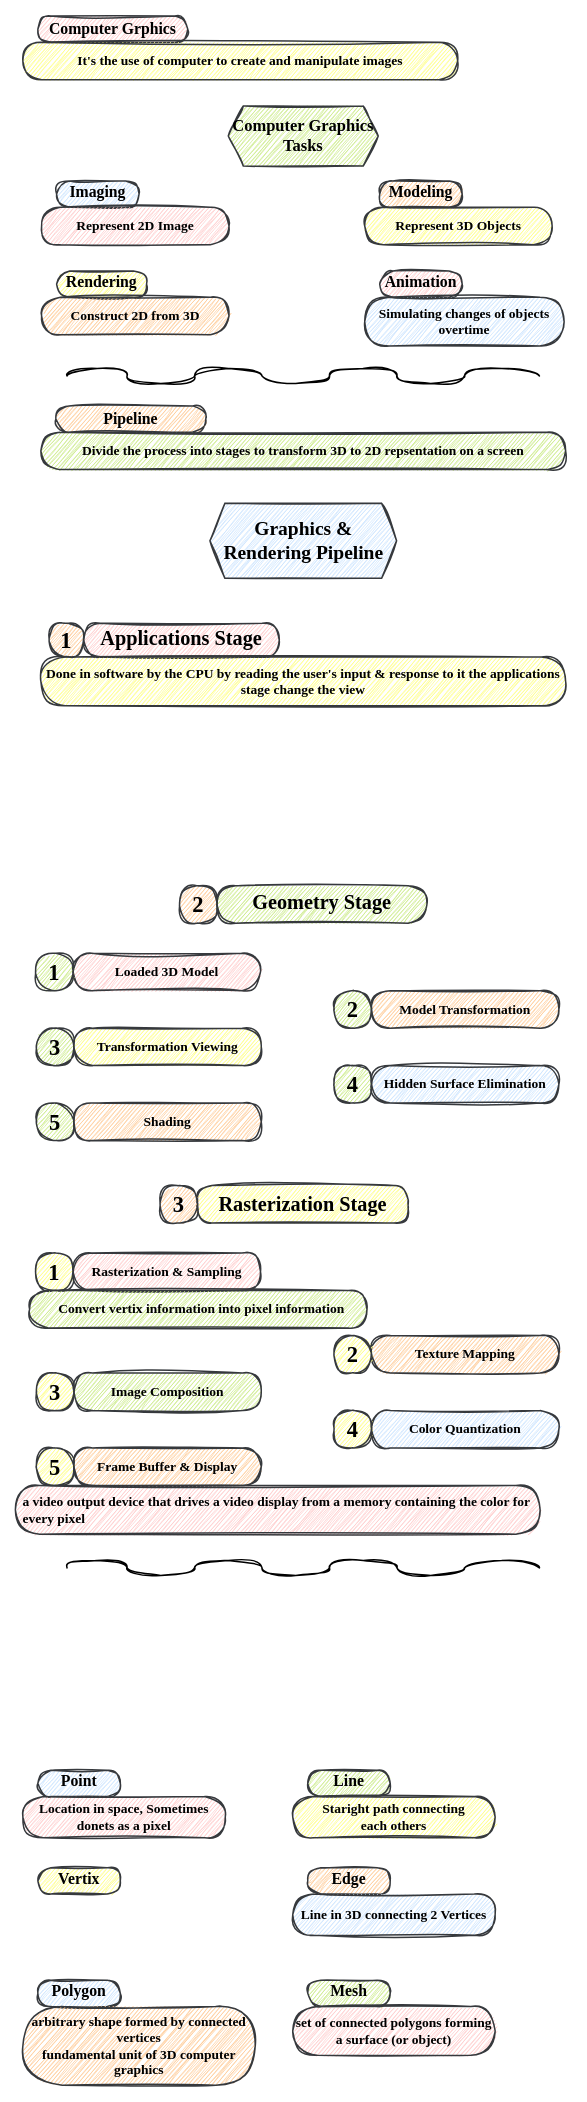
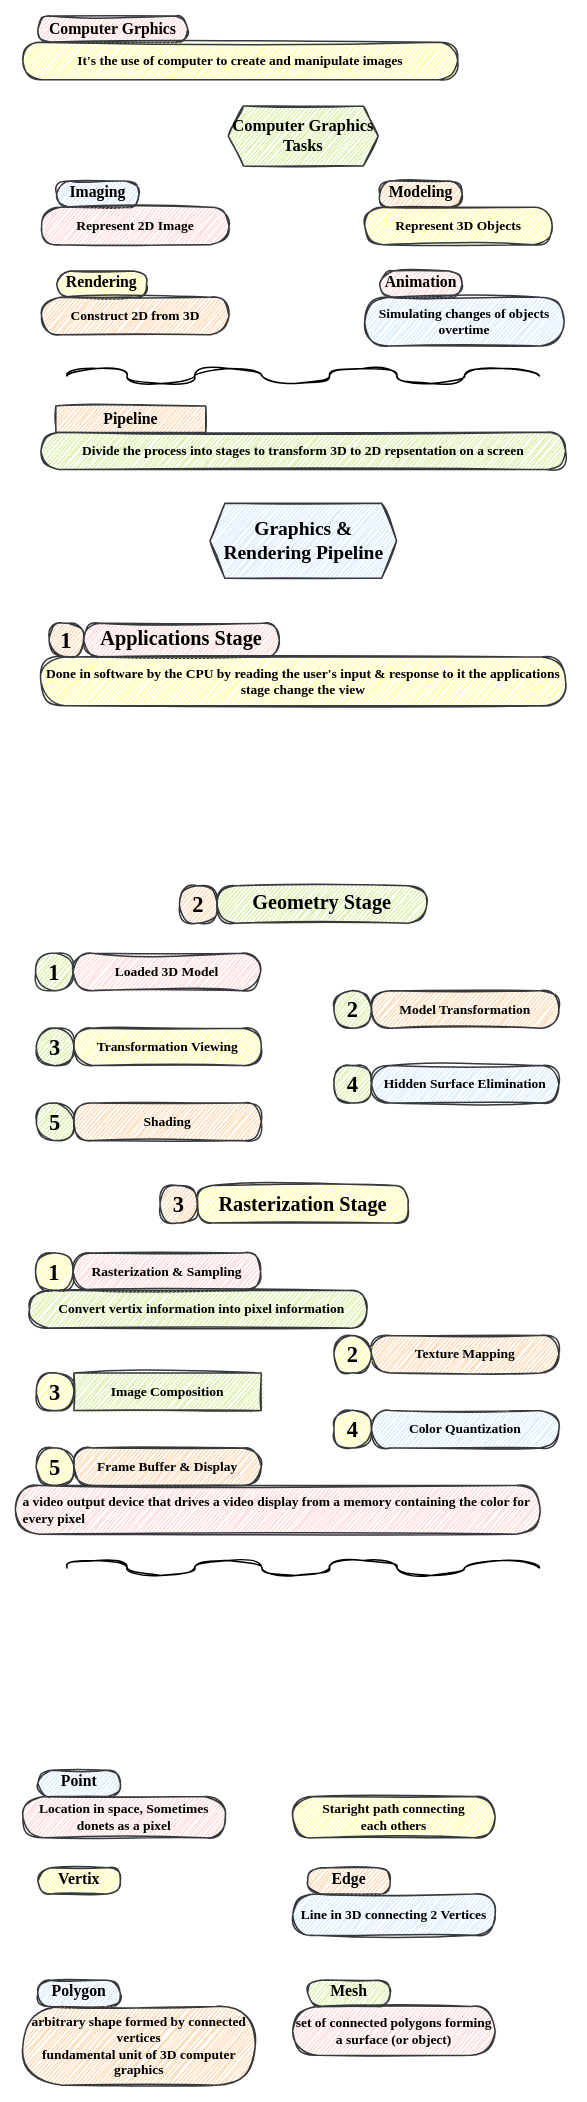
(131, 419) -> (131, 419)
(168, 1392) -> (168, 1392)
(349, 1784) -> none
